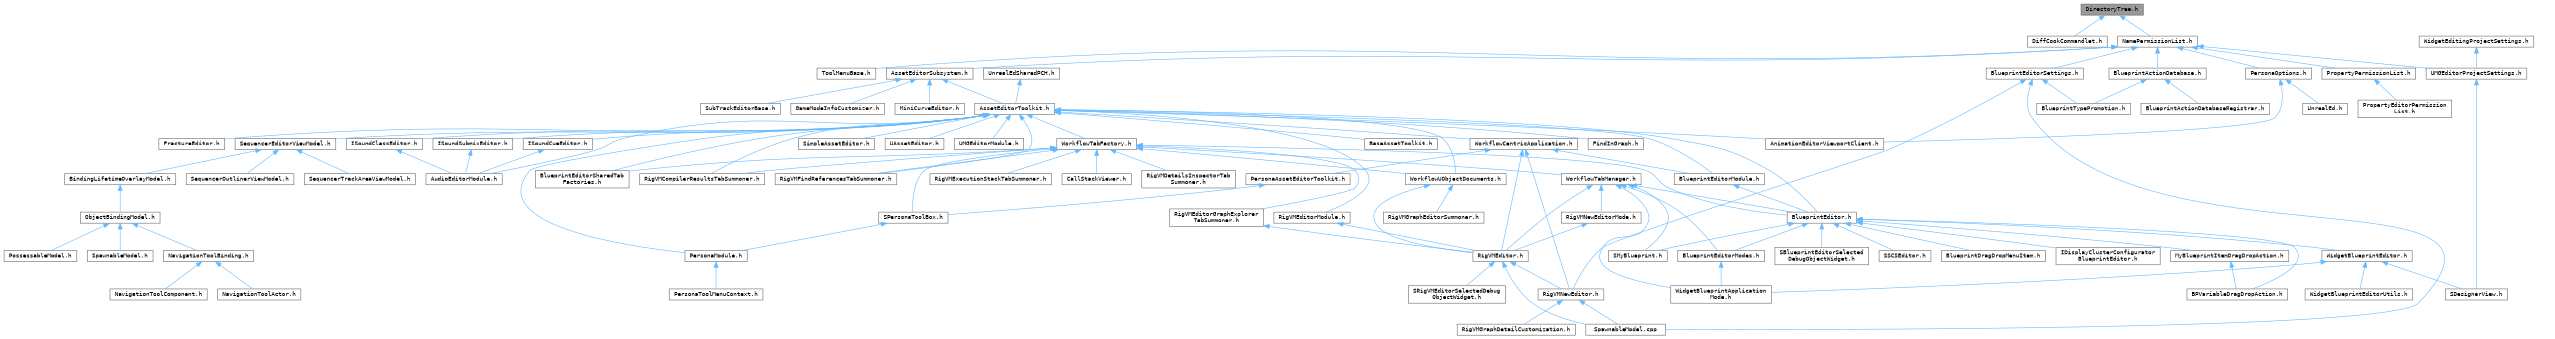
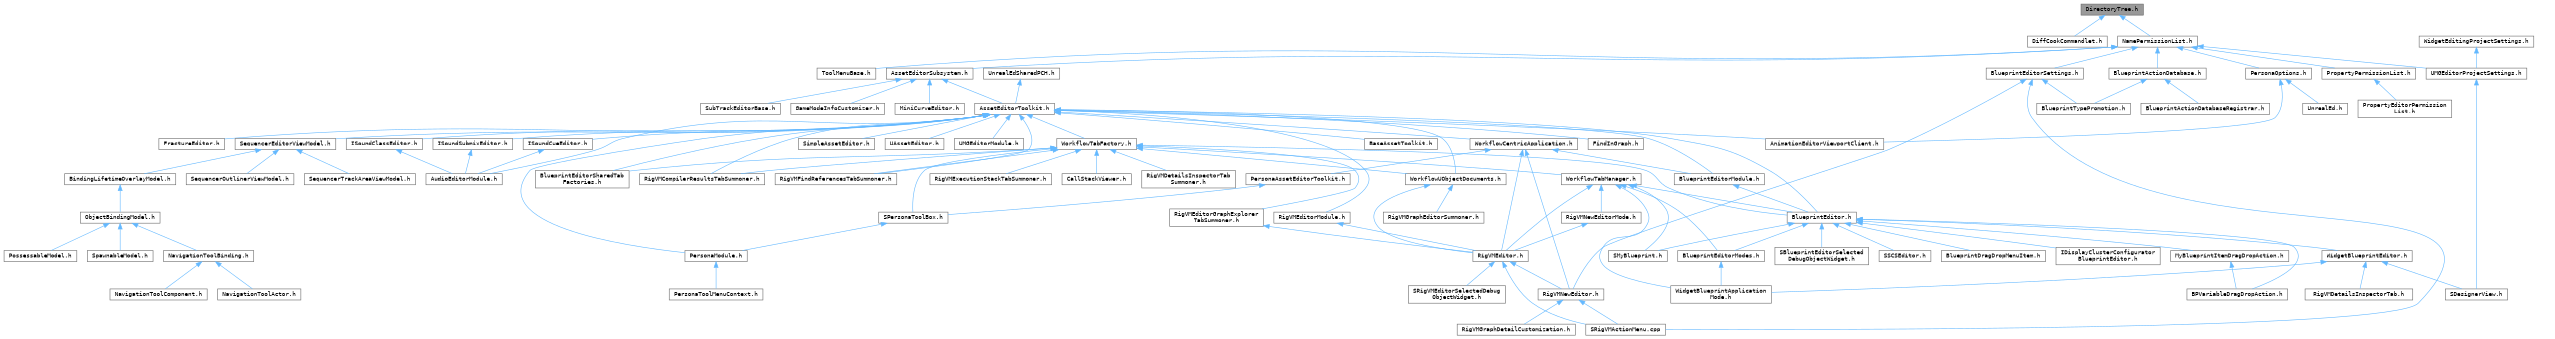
(2359, 294) -> (2359, 294)
(1626, 330) -> (1626, 330)
